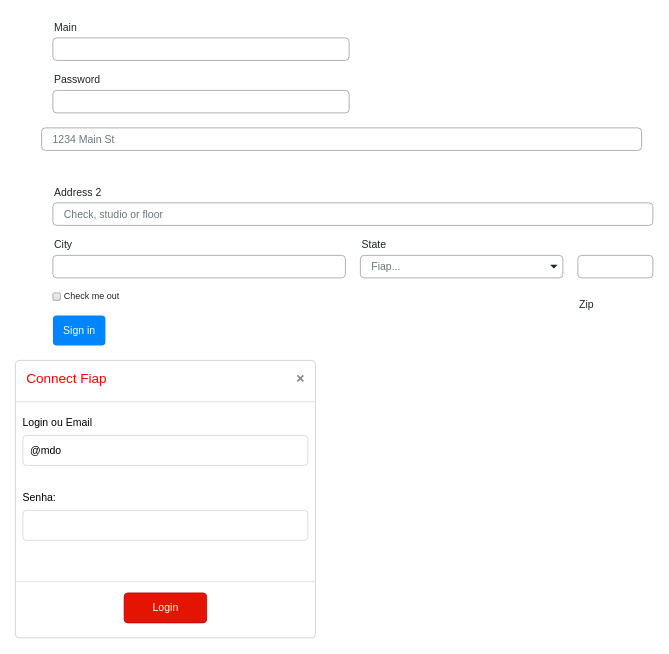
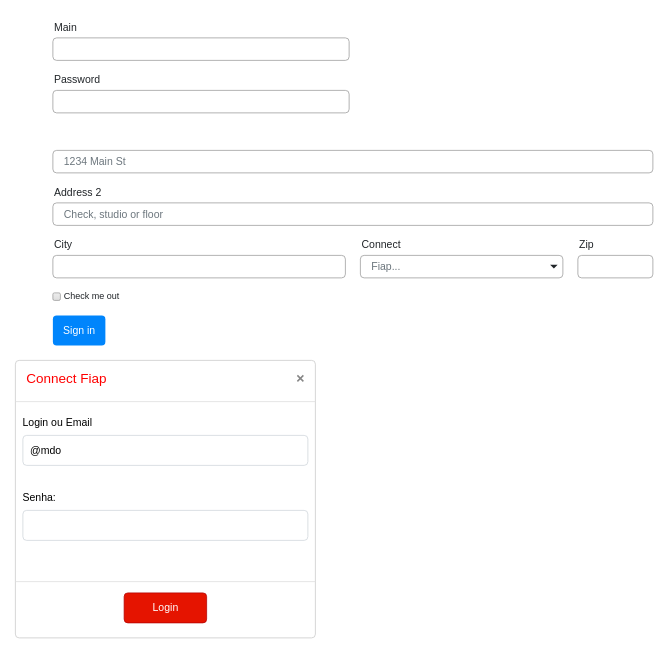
(342, 139) -> (353, 162)
(376, 245) -> (382, 245)
(615, 304) -> (615, 244)
